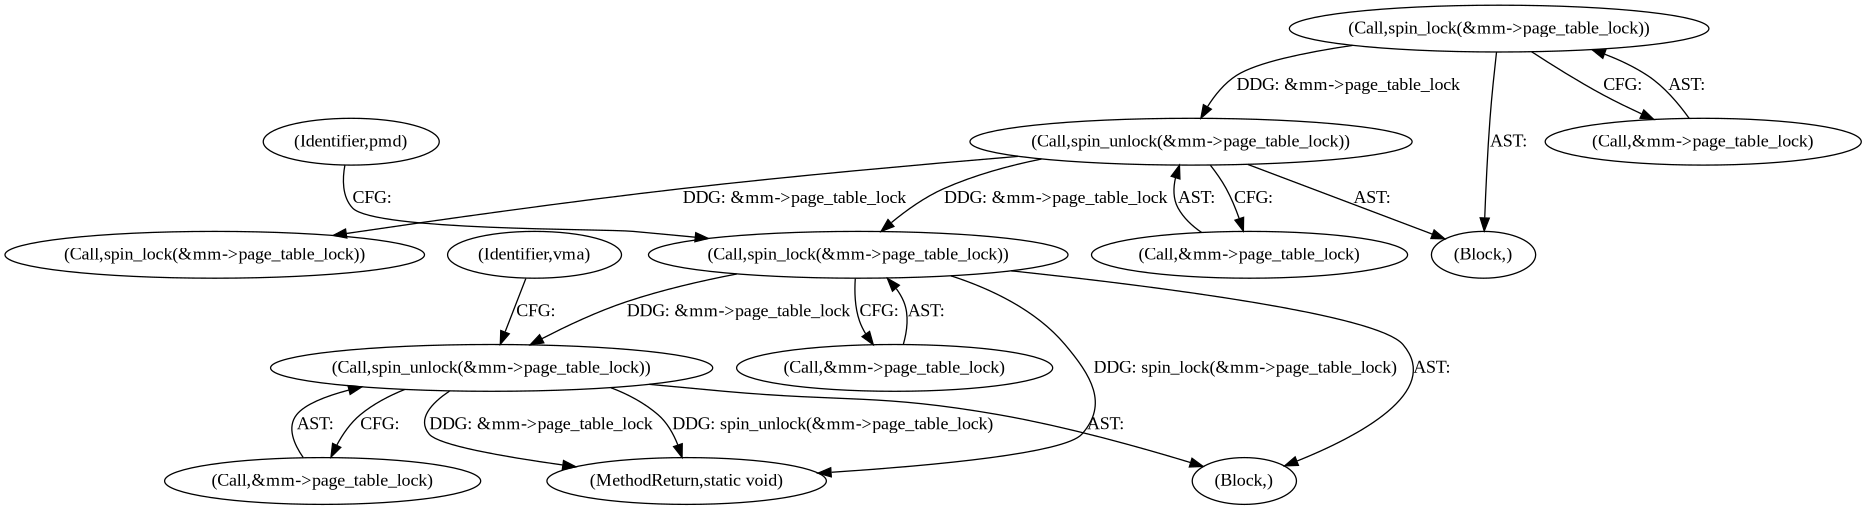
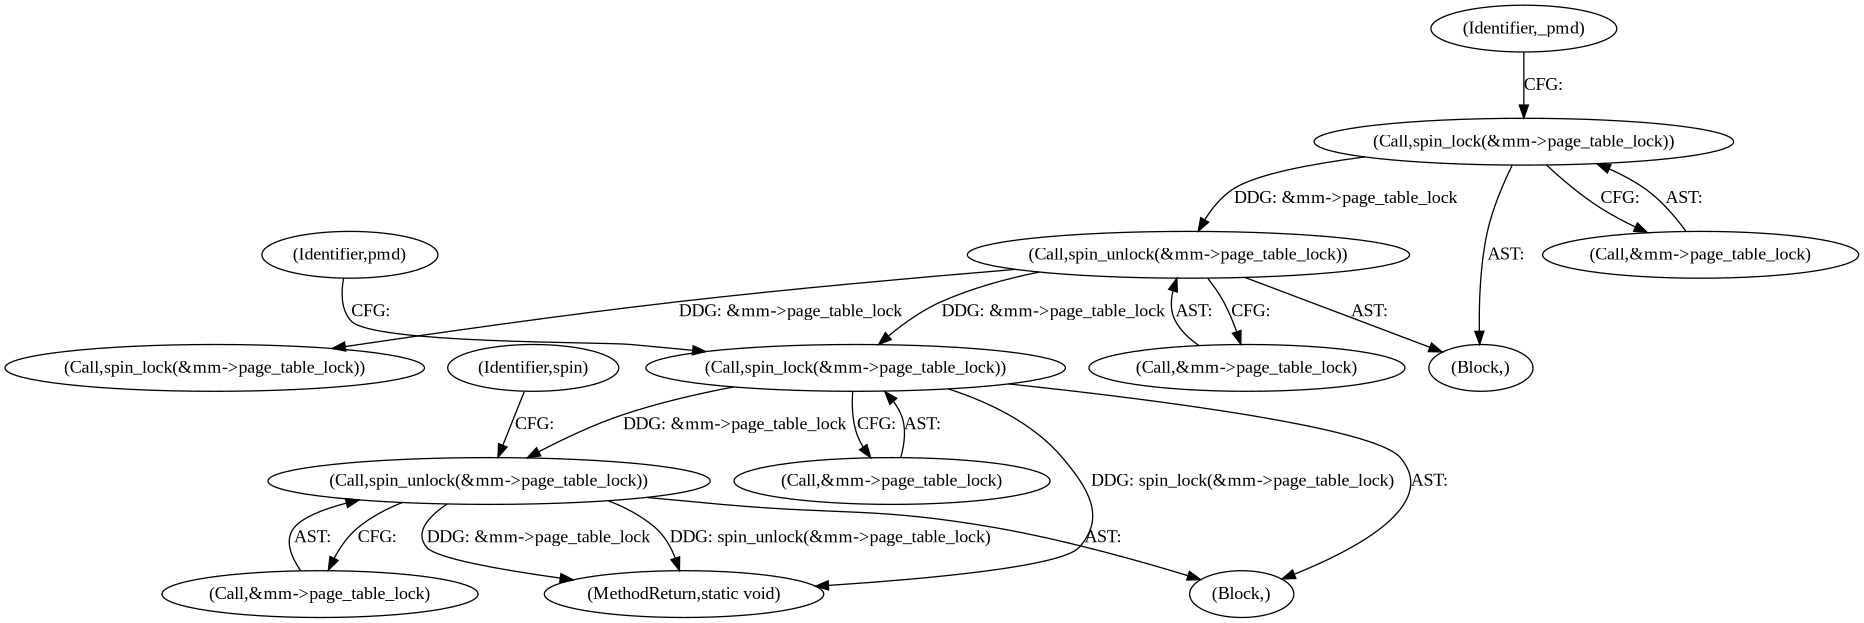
none -> (1524, 29)
(535, 255) -> (533, 368)
